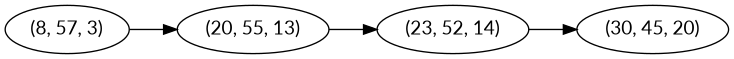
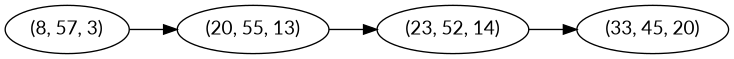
(653, 29) -> (653, 29)
